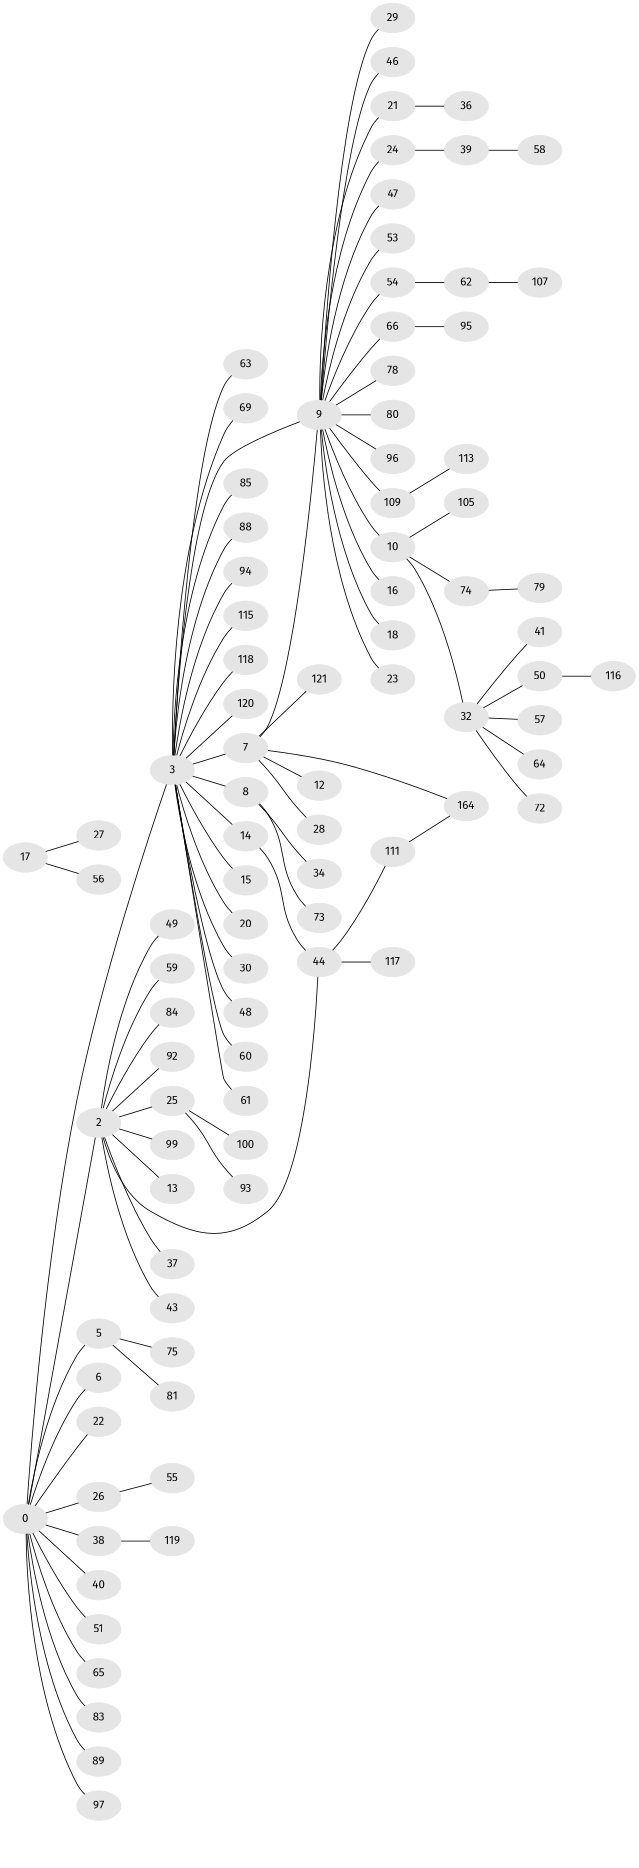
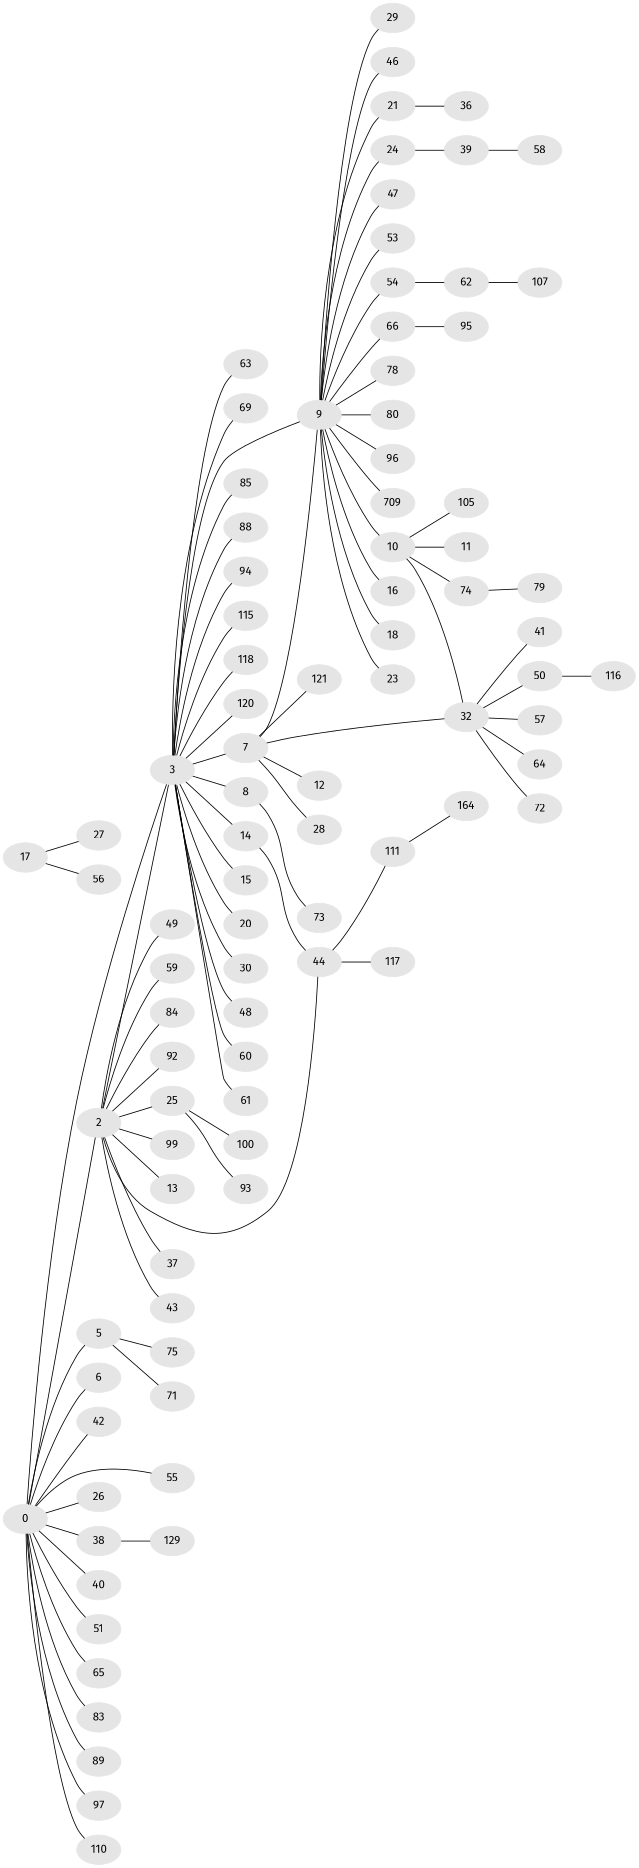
(466, 459) -> none
(393, 503) -> (393, 503)
none -> (466, 547)
(359, 768) -> (355, 728)
(319, 874) -> none
none -> (136, 947)
(172, 1396) -> (172, 1396)
(99, 1422) -> (99, 1422)
(136, 1488) -> (88, 1472)
(172, 1541) -> (172, 1541)
none -> (99, 1850)
